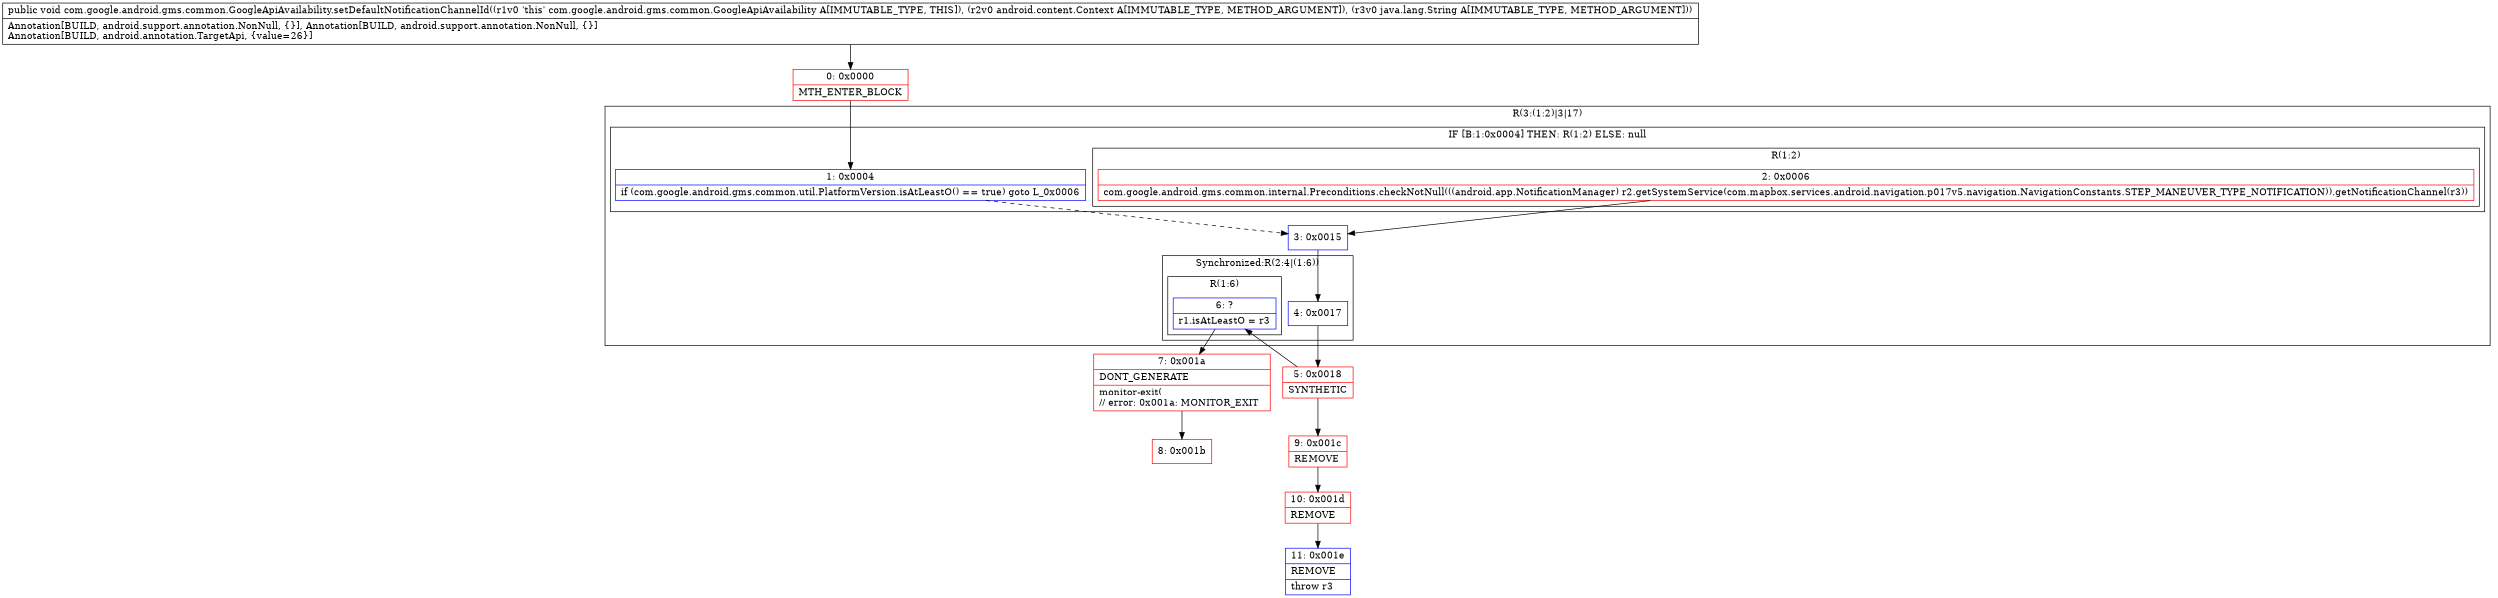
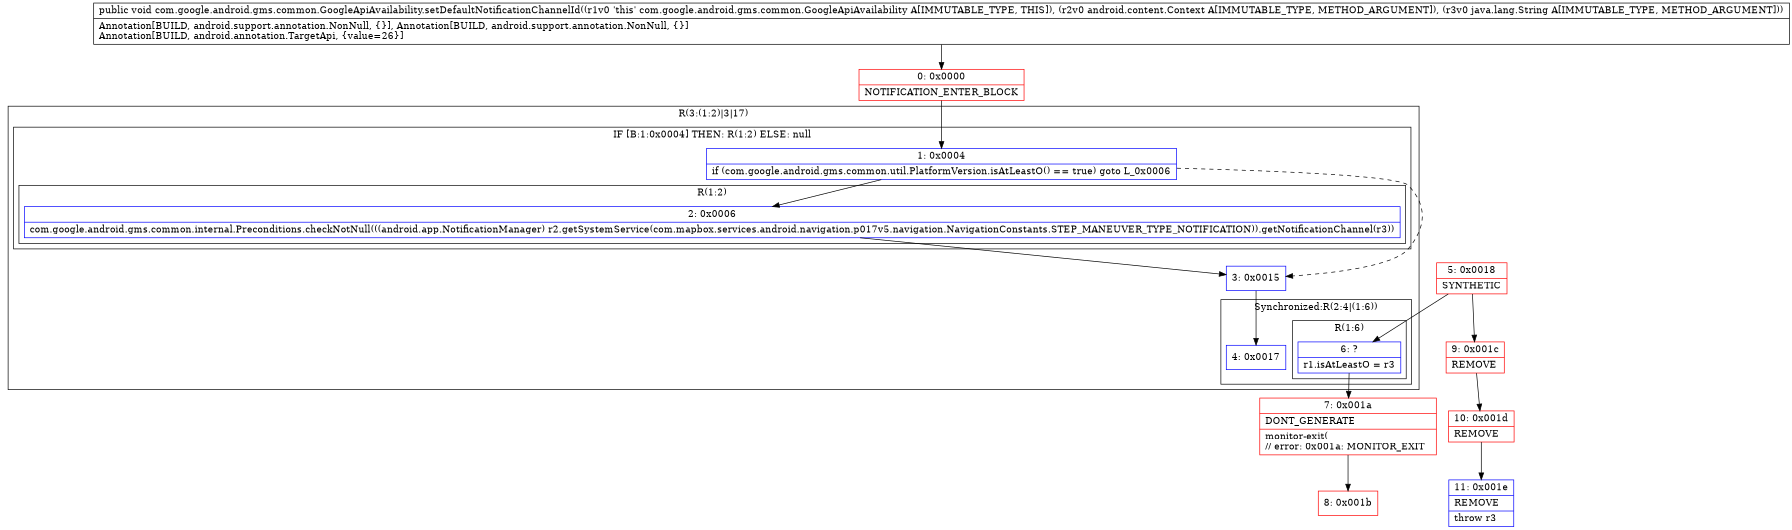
(851, 92) -> (942, 92)
(1786, 185) -> (712, 222)
none -> (830, 192)
(1318, 336) -> none
